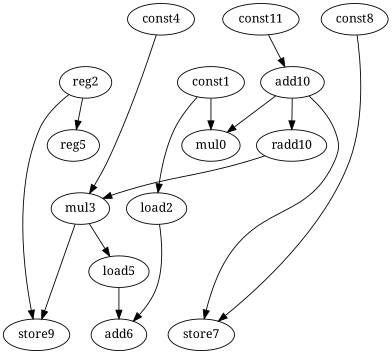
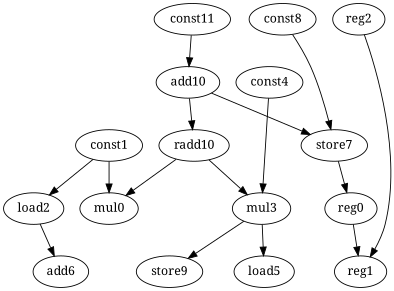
(255, 111) -> (155, 175)
(73, 145) -> (361, 272)
(24, 196) -> none
none -> (351, 209)
(119, 299) -> none
